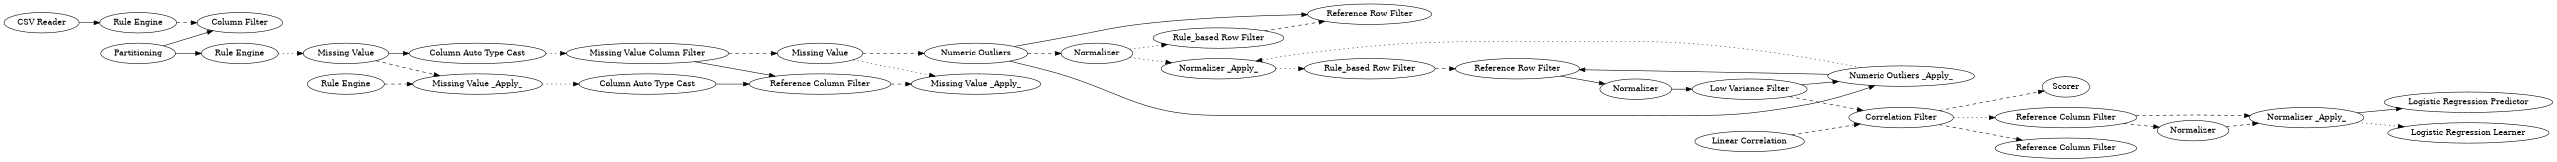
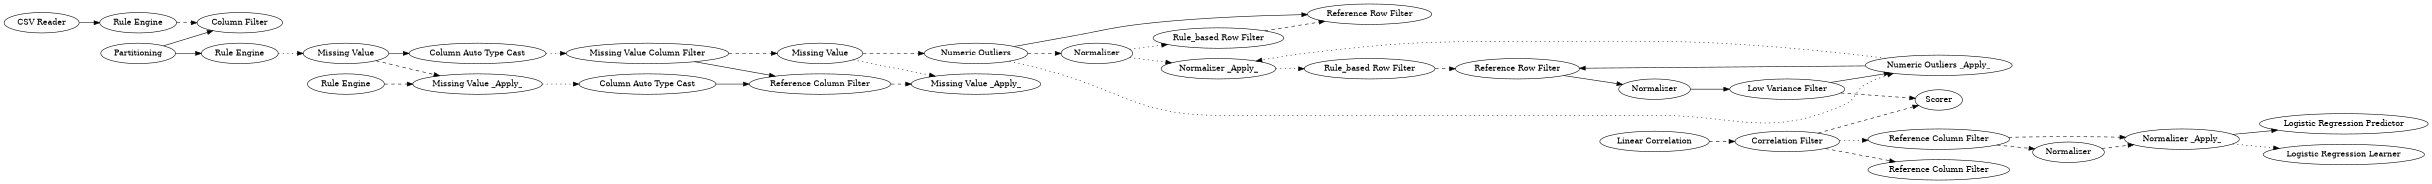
(1829, 104) -> (1875, 95)
(1437, 115) -> (1451, 115)
